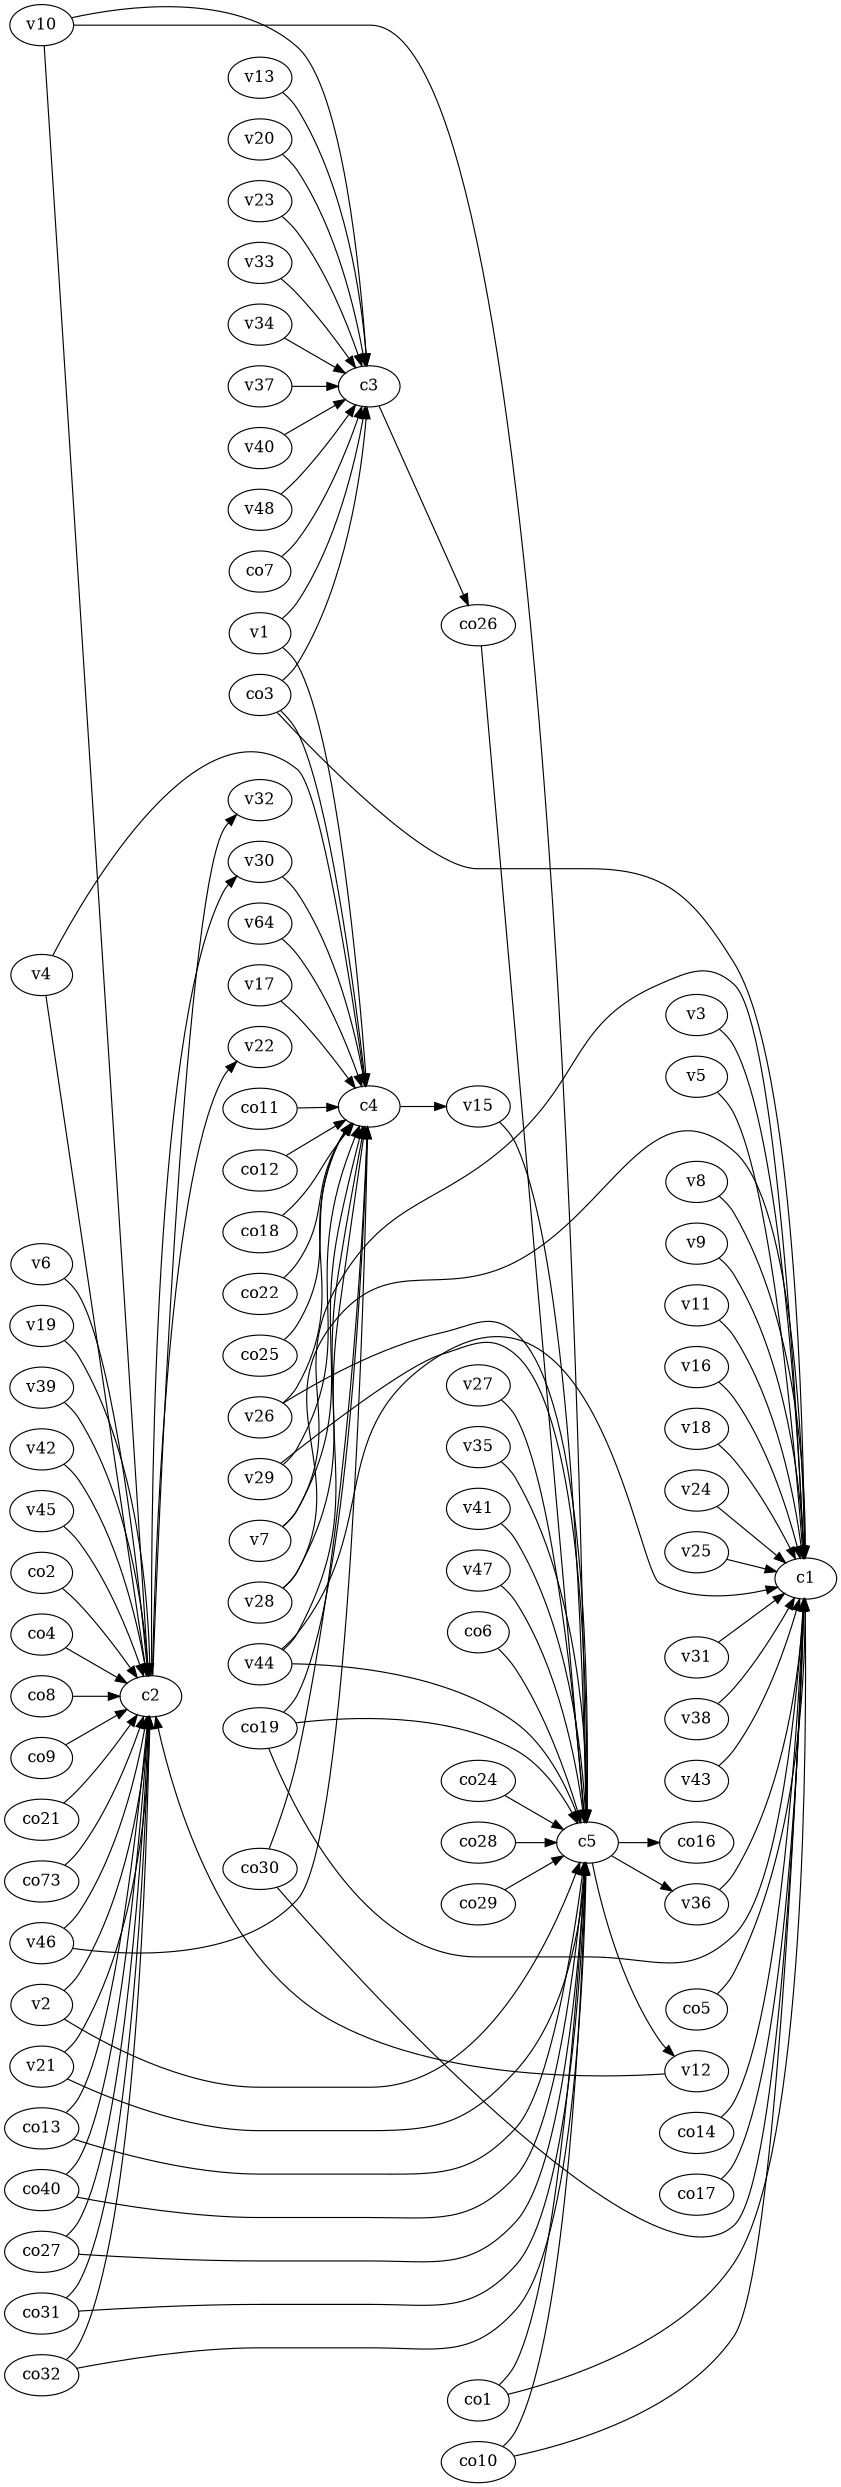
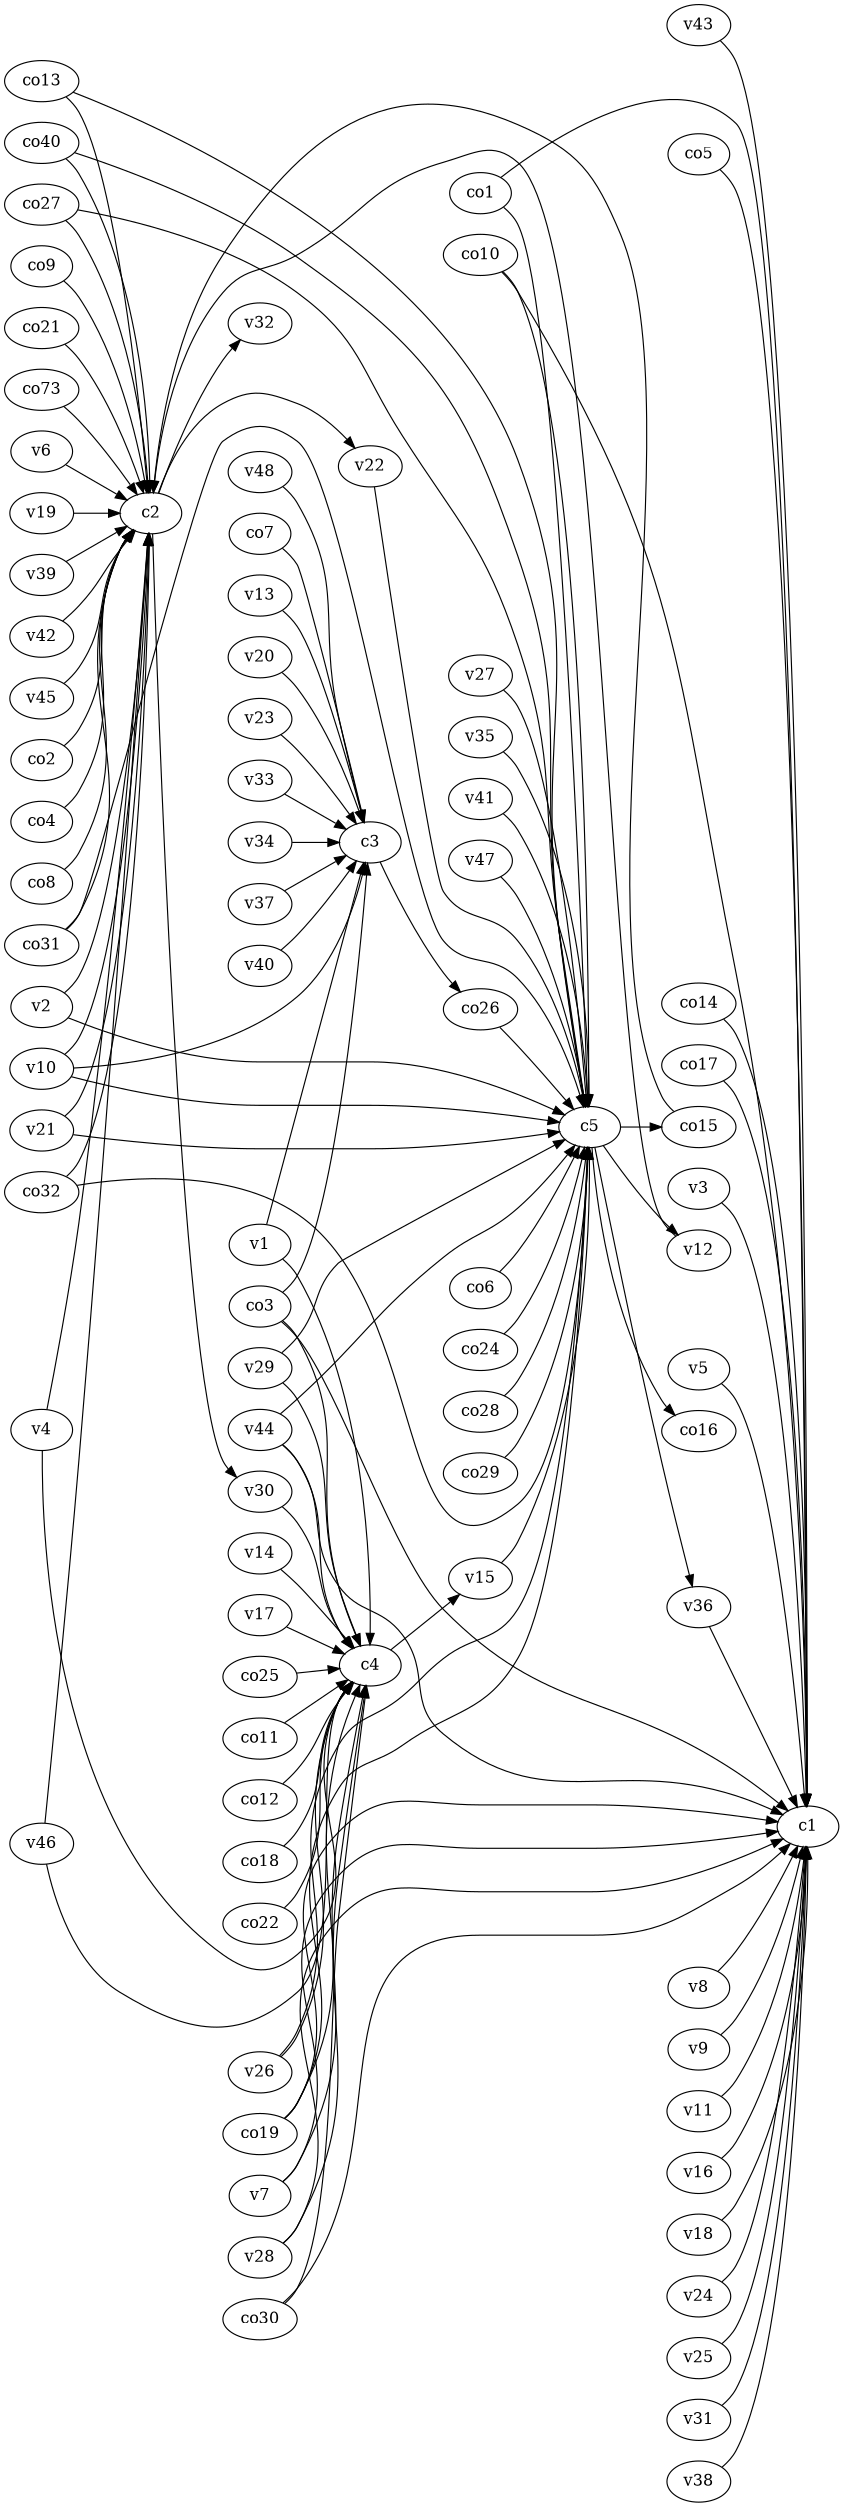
none -> (427, 818)
(260, 924) -> (260, 1553)
none -> (699, 1127)
